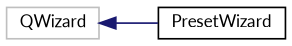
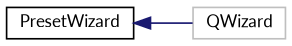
(137, 23) -> (172, 23)
